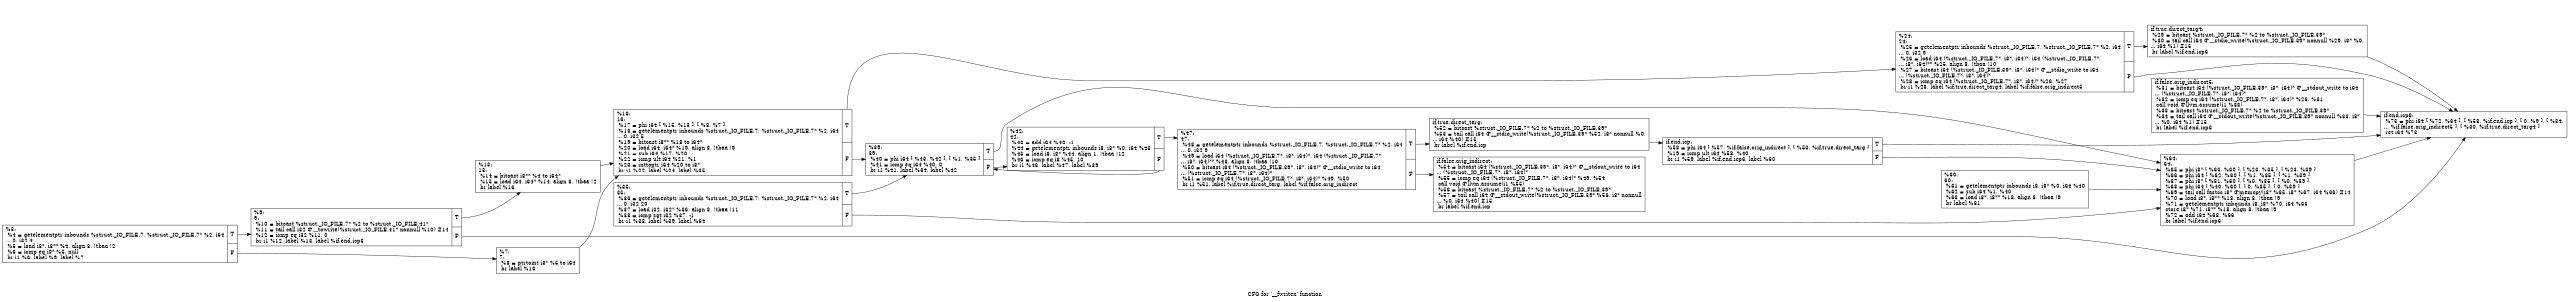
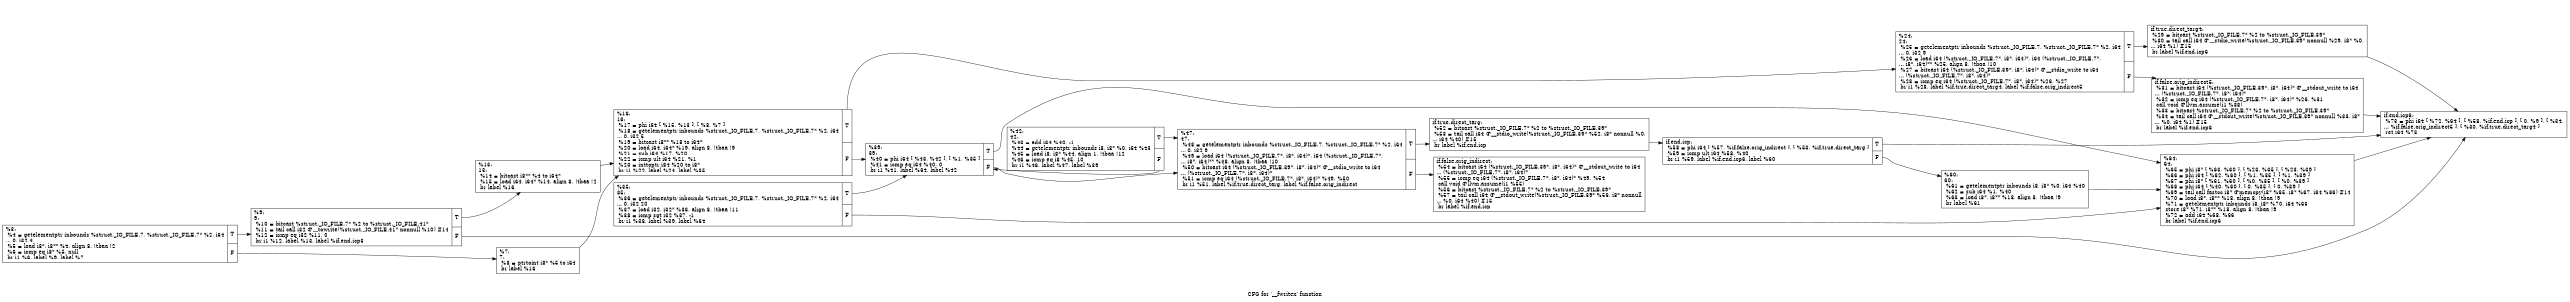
(2295, 64) -> (2143, 77)
(1707, 154) -> (1707, 154)
(2020, 158) -> (1909, 168)
(659, 165) -> (659, 165)
(998, 167) -> (1083, 181)
